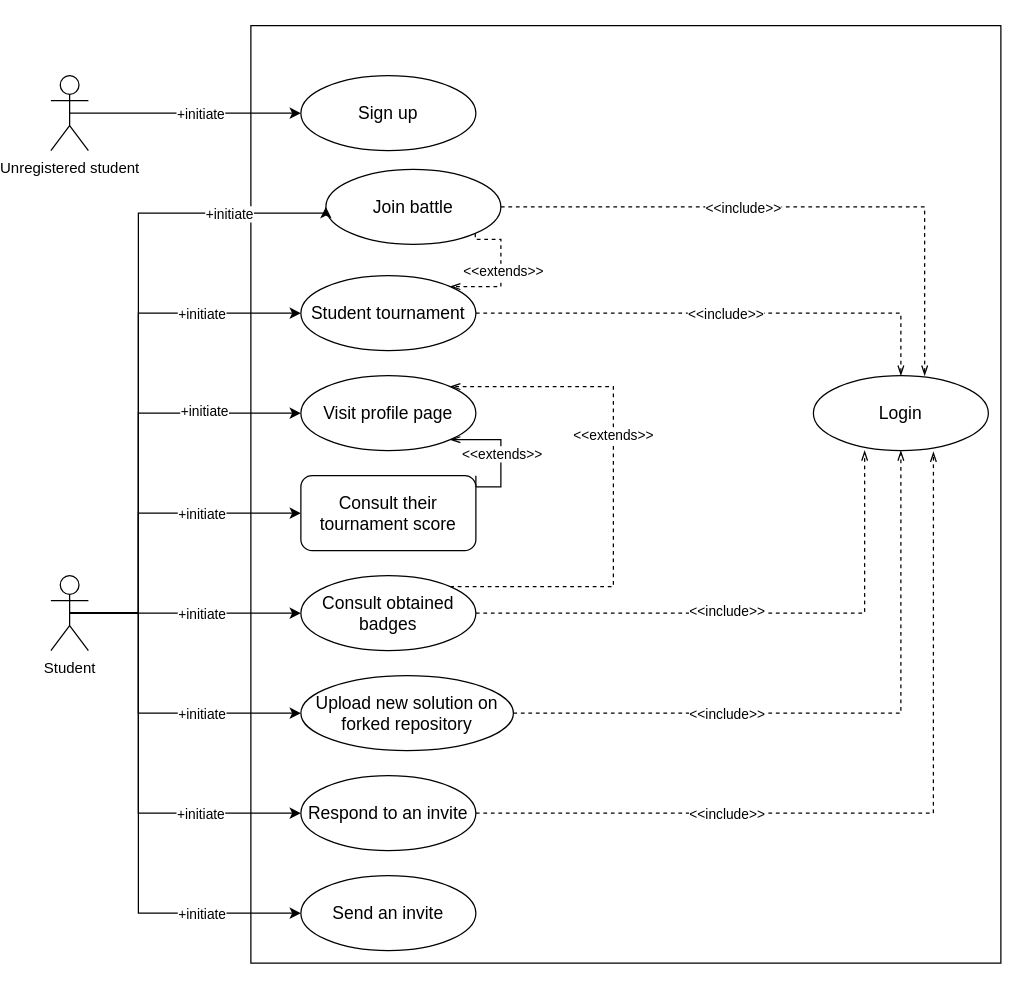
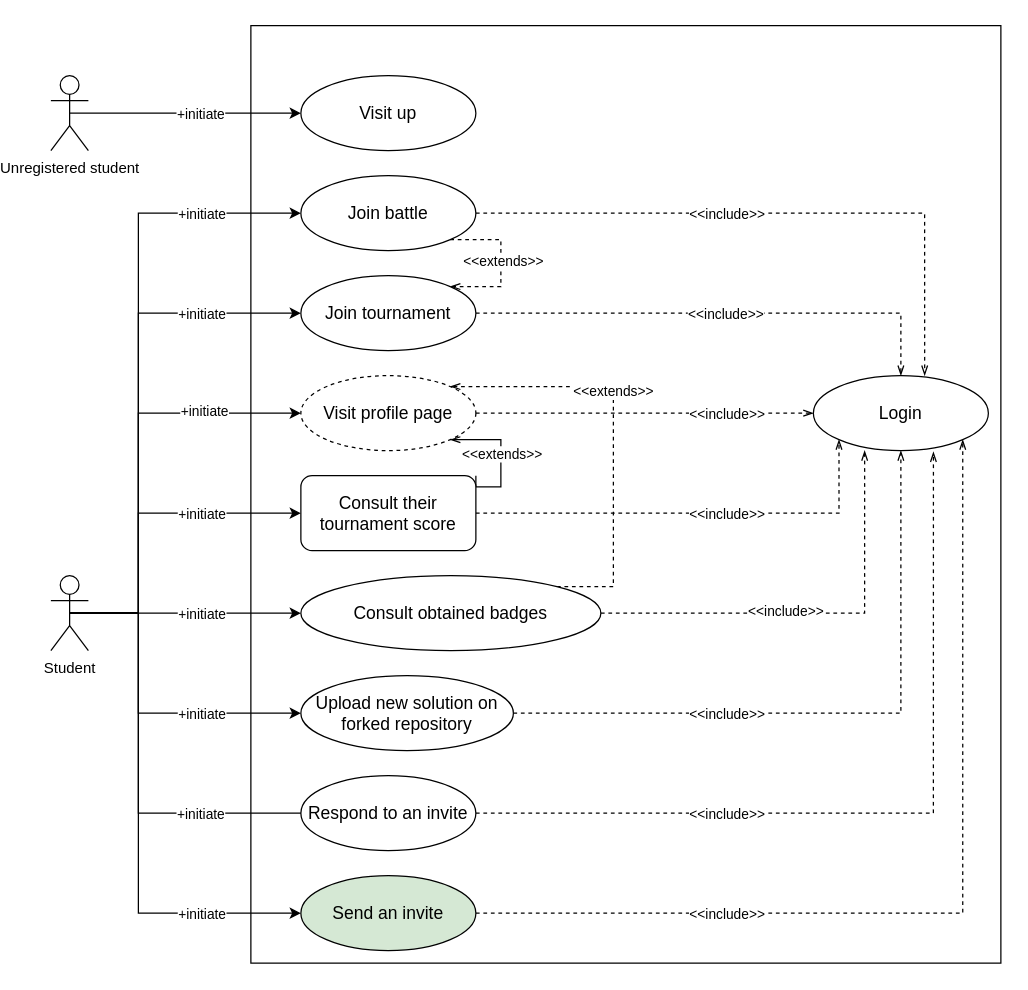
(388, 113) -> (388, 113)
(413, 207) -> (388, 213)
(388, 313) -> (388, 313)
(388, 413) -> (388, 413)
none -> (643, 413)
none -> (692, 513)
(388, 613) -> (451, 613)
(291, 813) -> (294, 813)
(388, 913) -> (388, 913)
none -> (954, 913)
